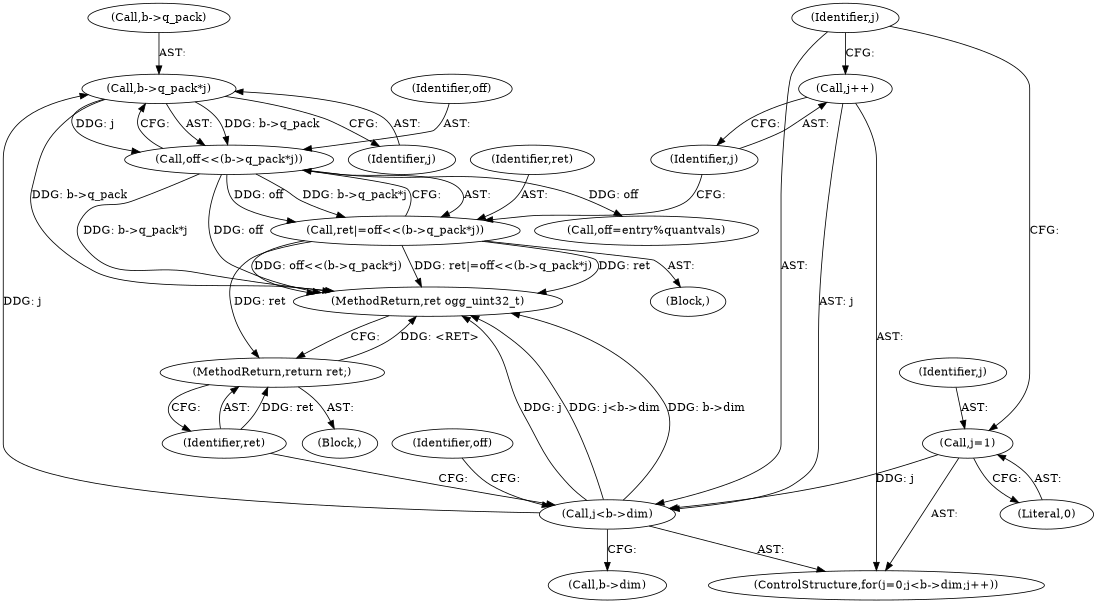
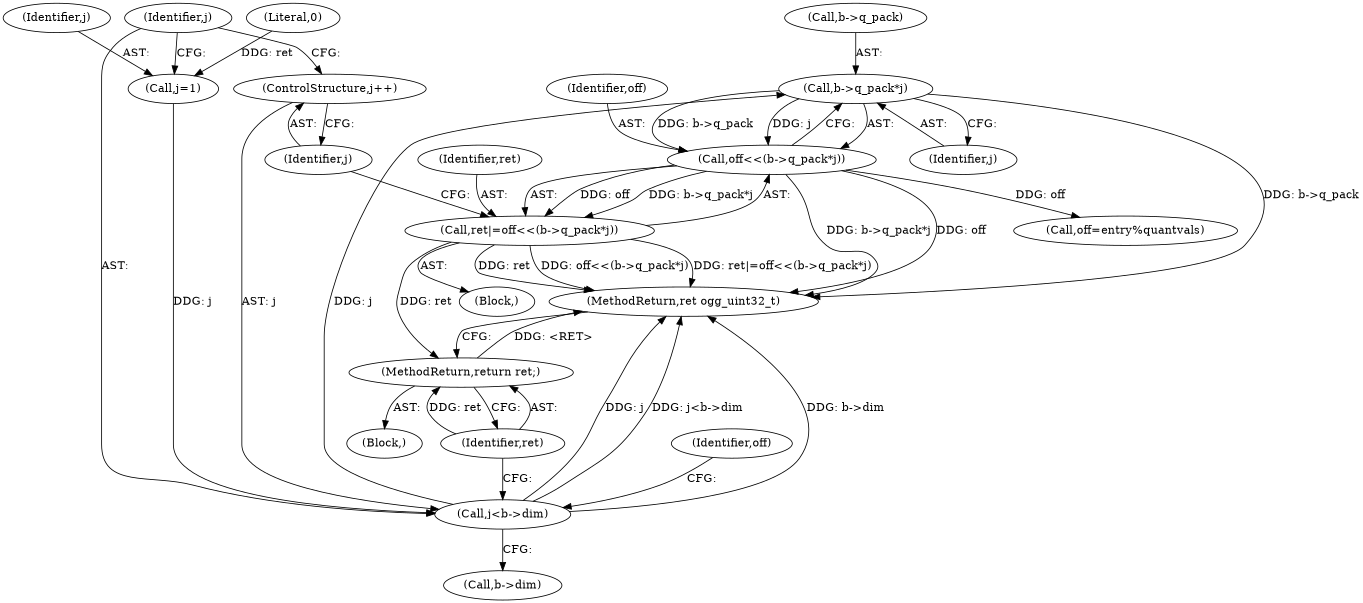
(845, 89) -> (330, 89)
(428, 195) -> (779, 195)
(1050, 479) -> (267, 53)
(989, 482) -> none
(876, 585) -> none
